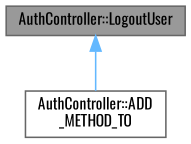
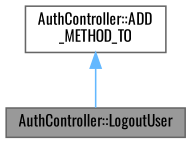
(96, 71) -> (96, 88)
